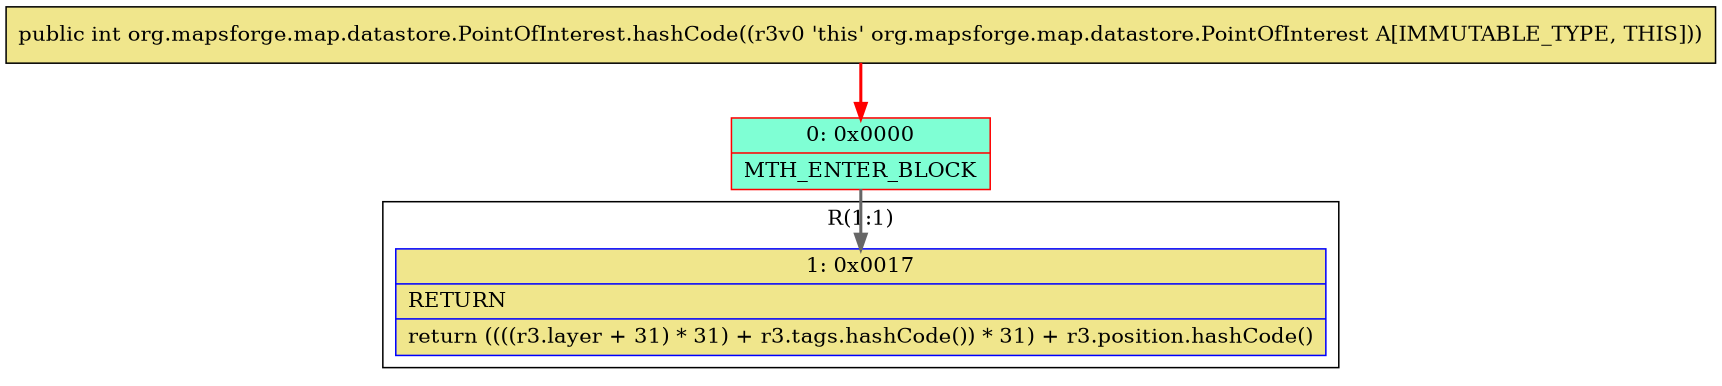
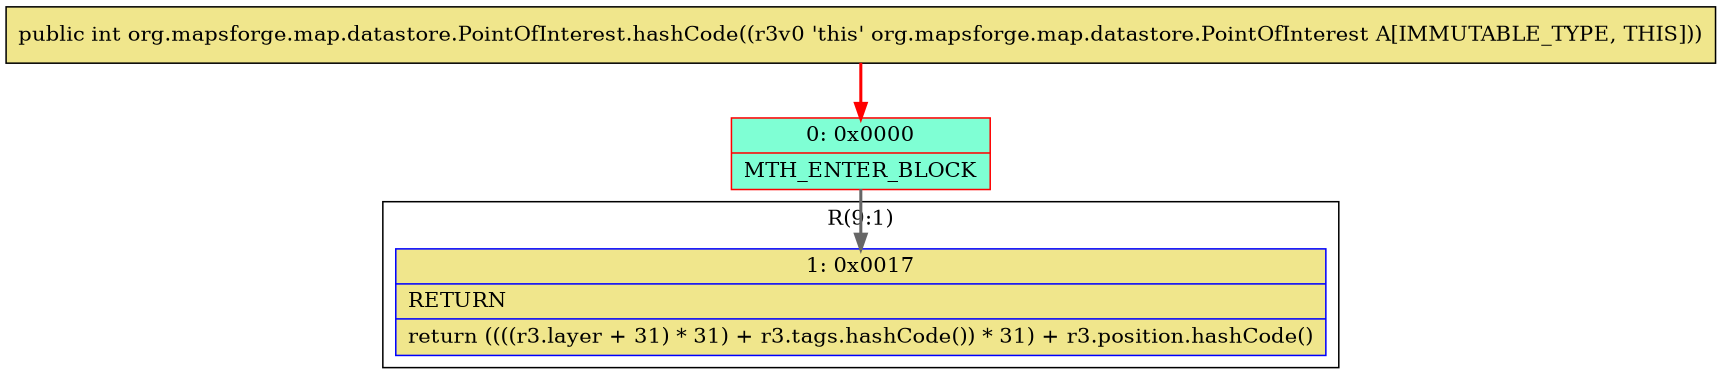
(861, 219) -> (861, 219)
